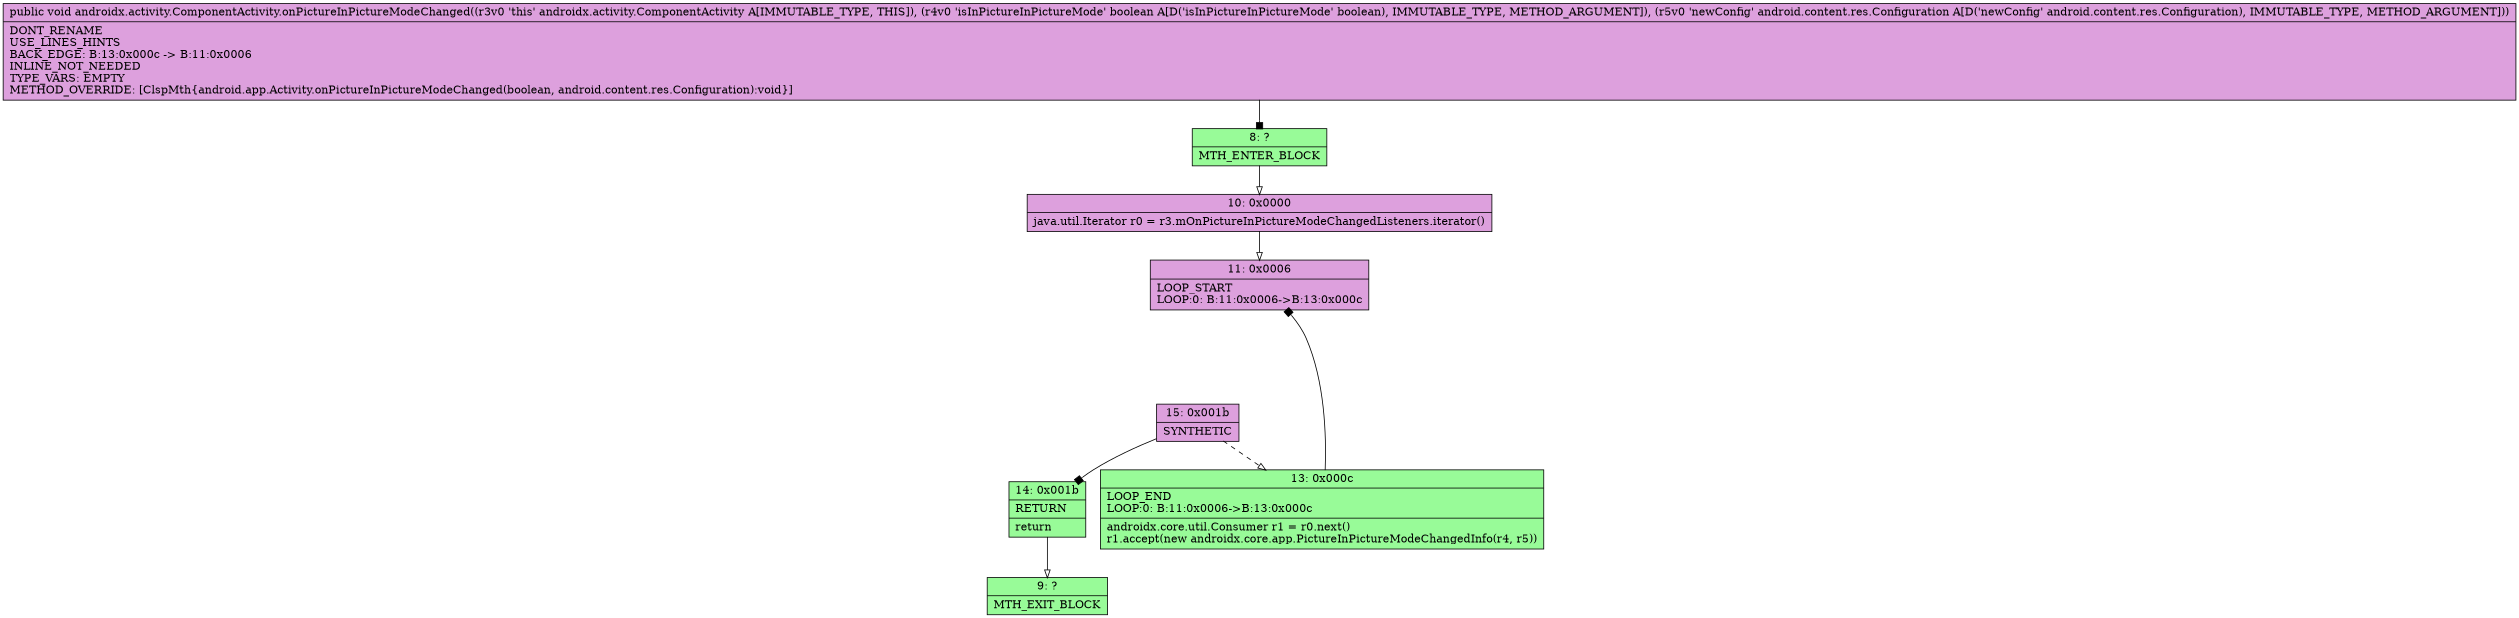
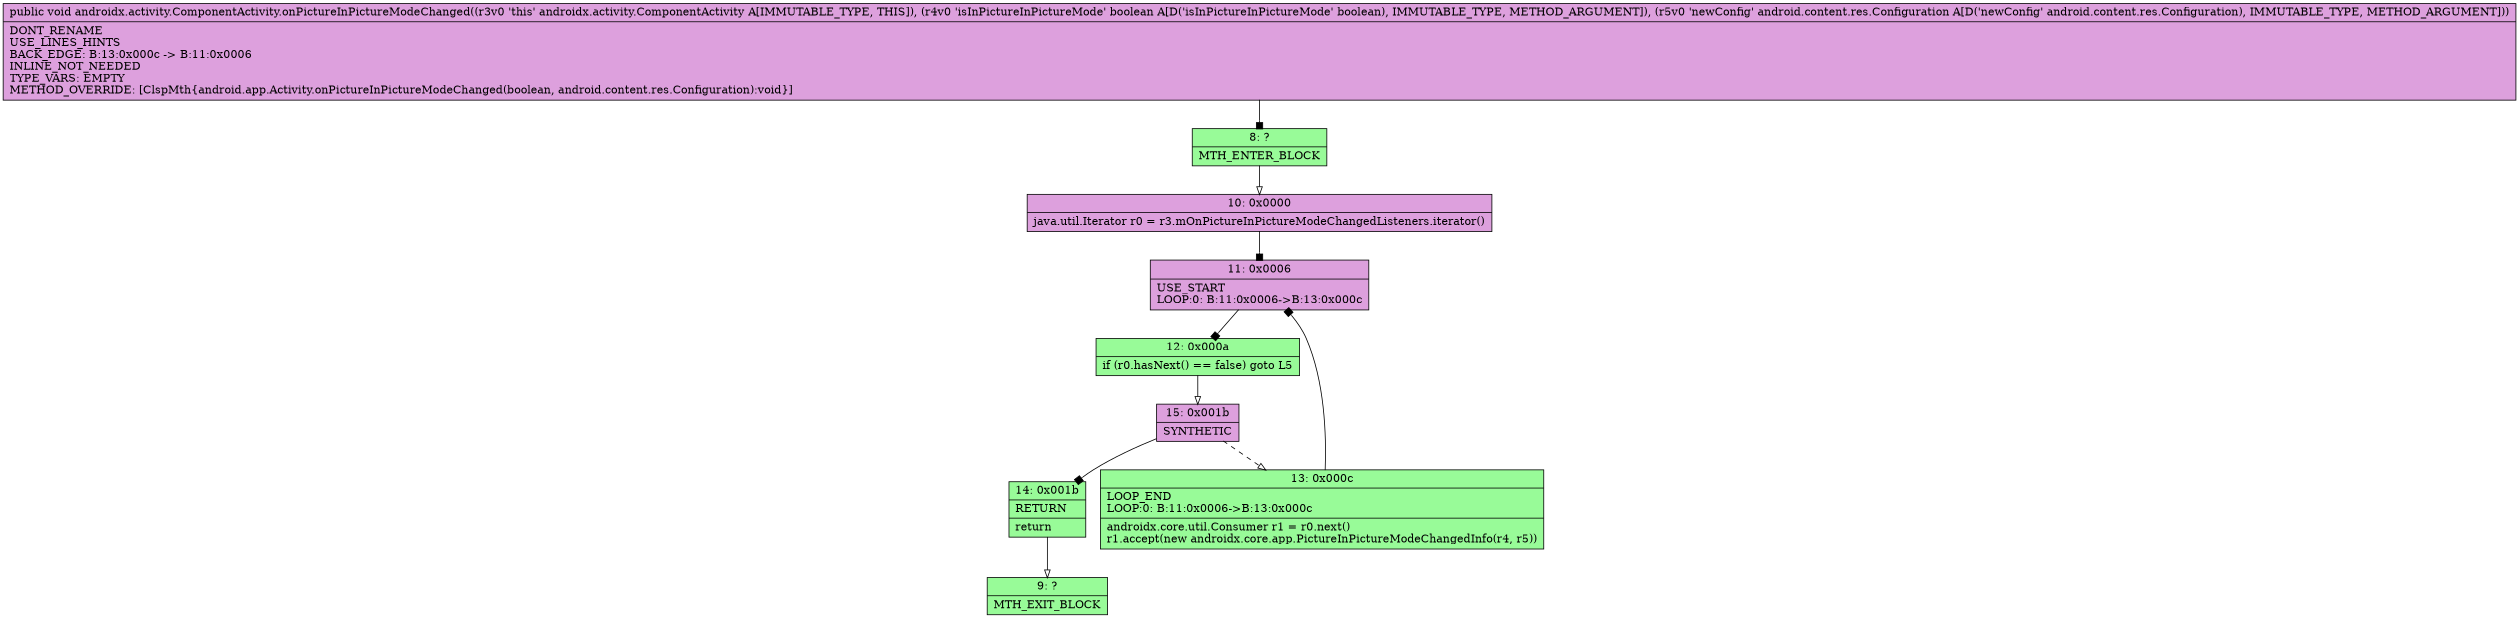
(1260, 242) -> (1260, 242)
(1195, 288) -> (1191, 288)
none -> (1198, 357)
